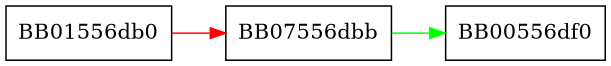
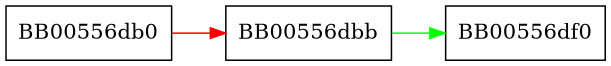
(89, 33) -> (89, 33)
(309, 33) -> (309, 33)
